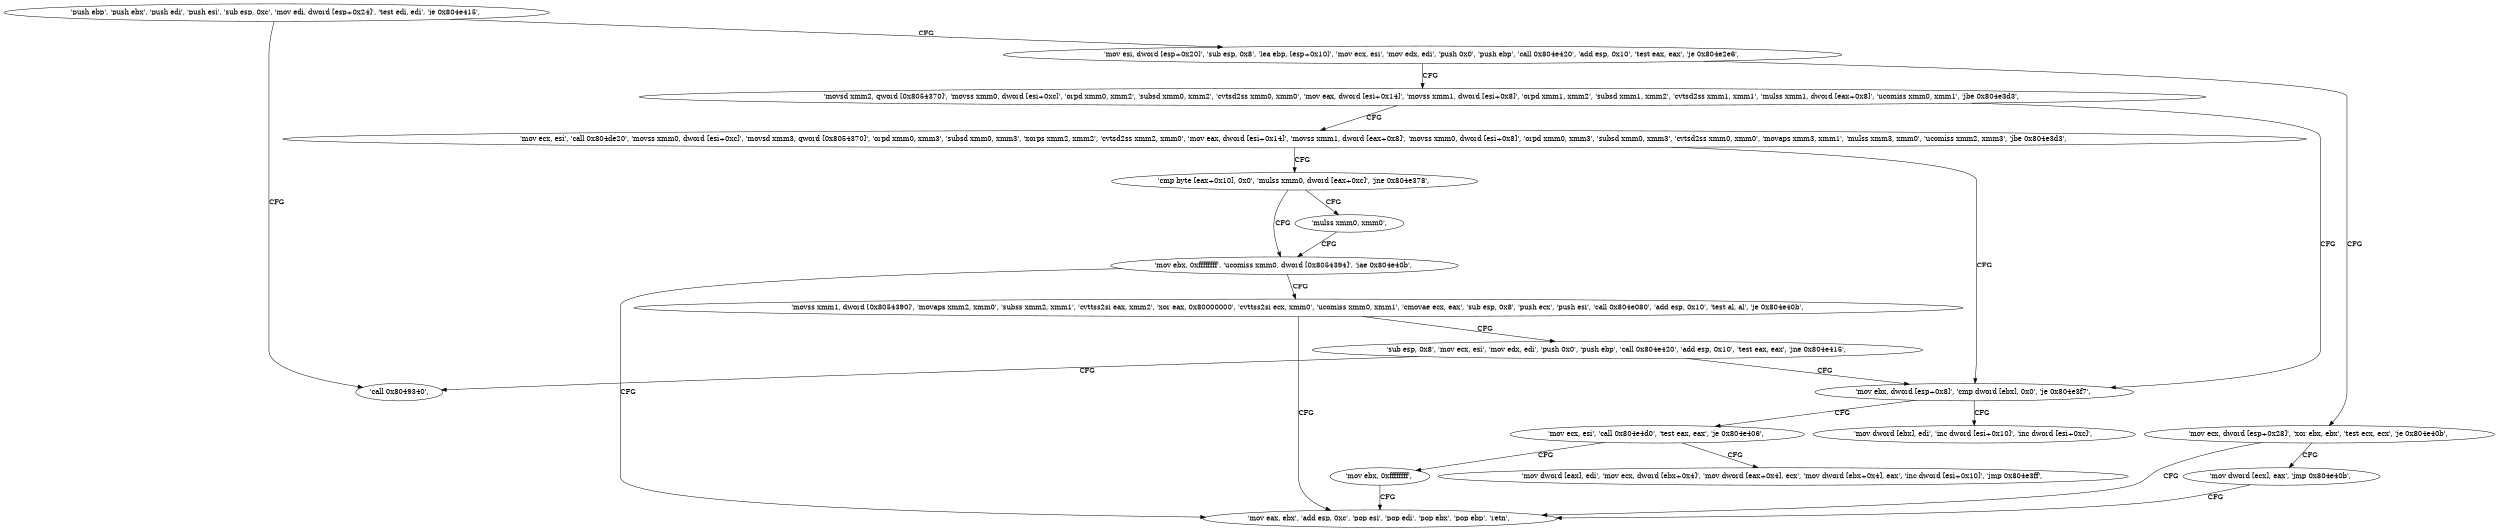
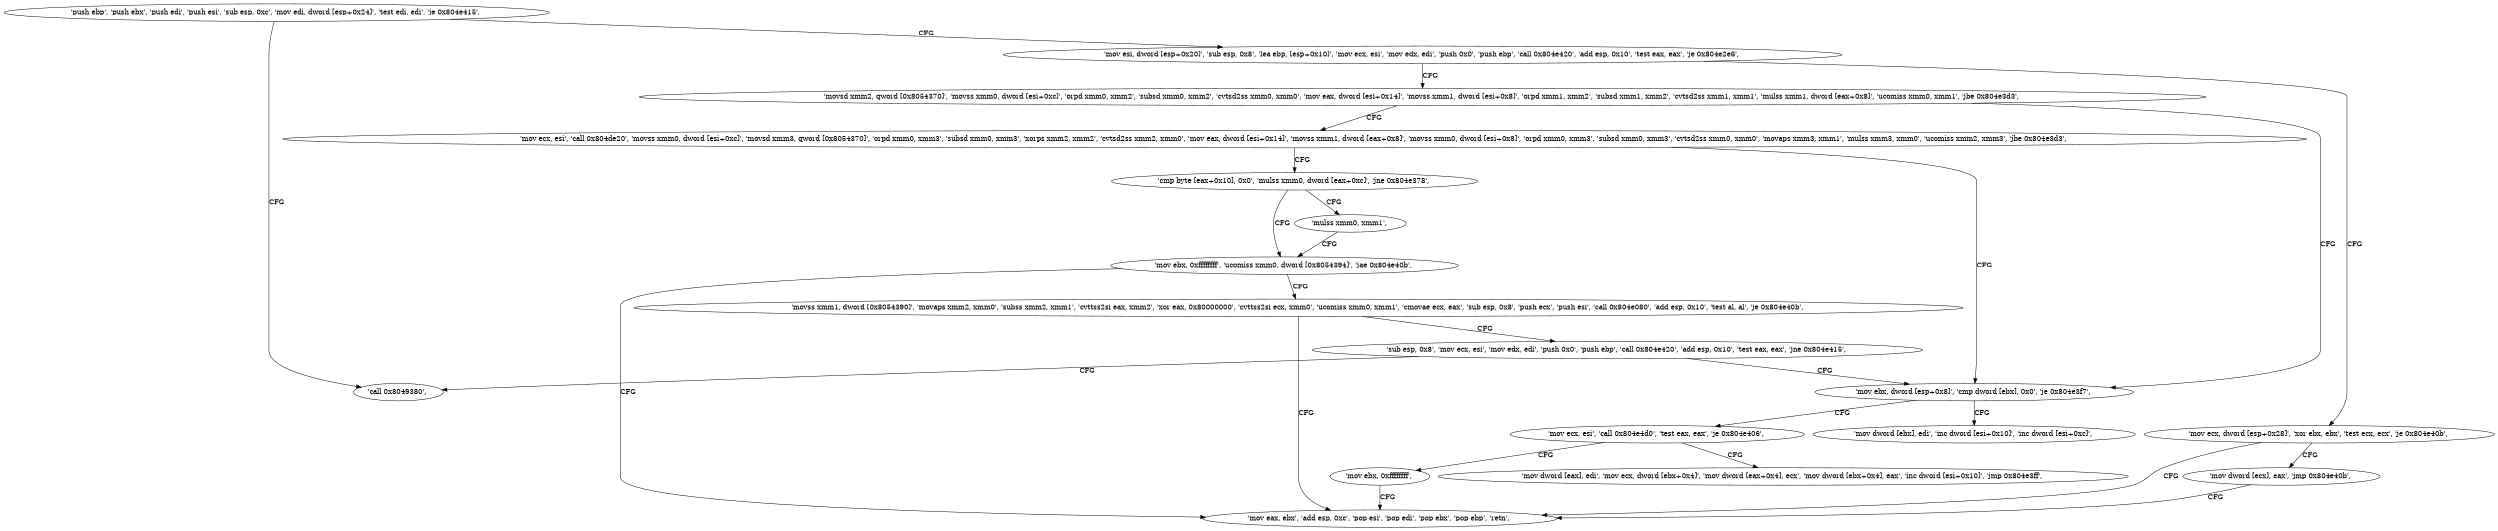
(1349, 223) -> (1350, 223)
(399, 392) -> (398, 392)
